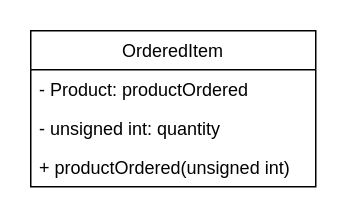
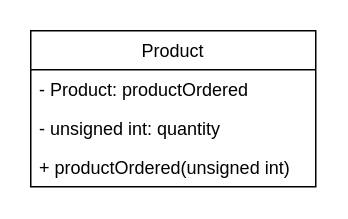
(173, 51) -> (173, 51)
